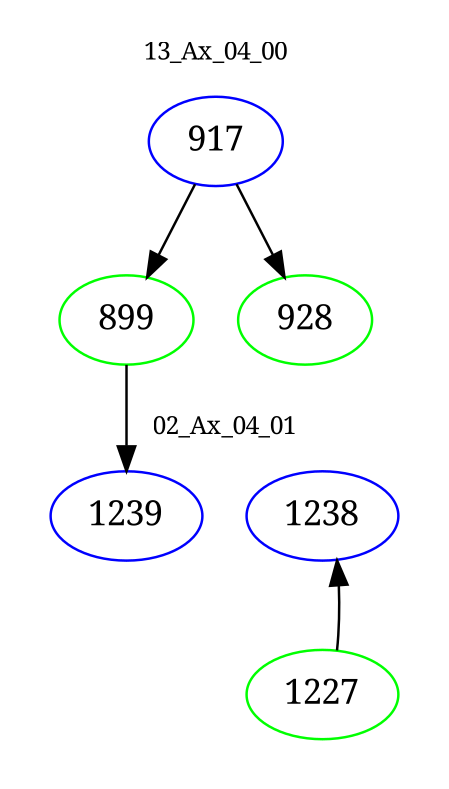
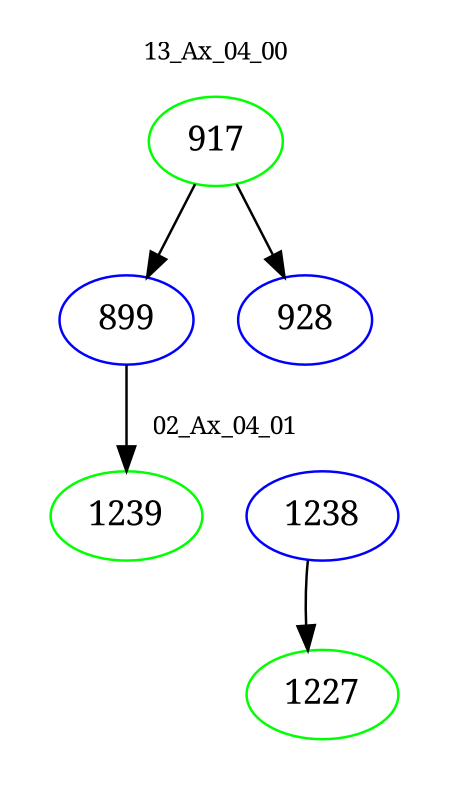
(216, 141) -> (216, 141)
(127, 320) -> (127, 320)
(305, 320) -> (305, 320)
(127, 516) -> (127, 516)
(339, 618) -> (306, 593)
